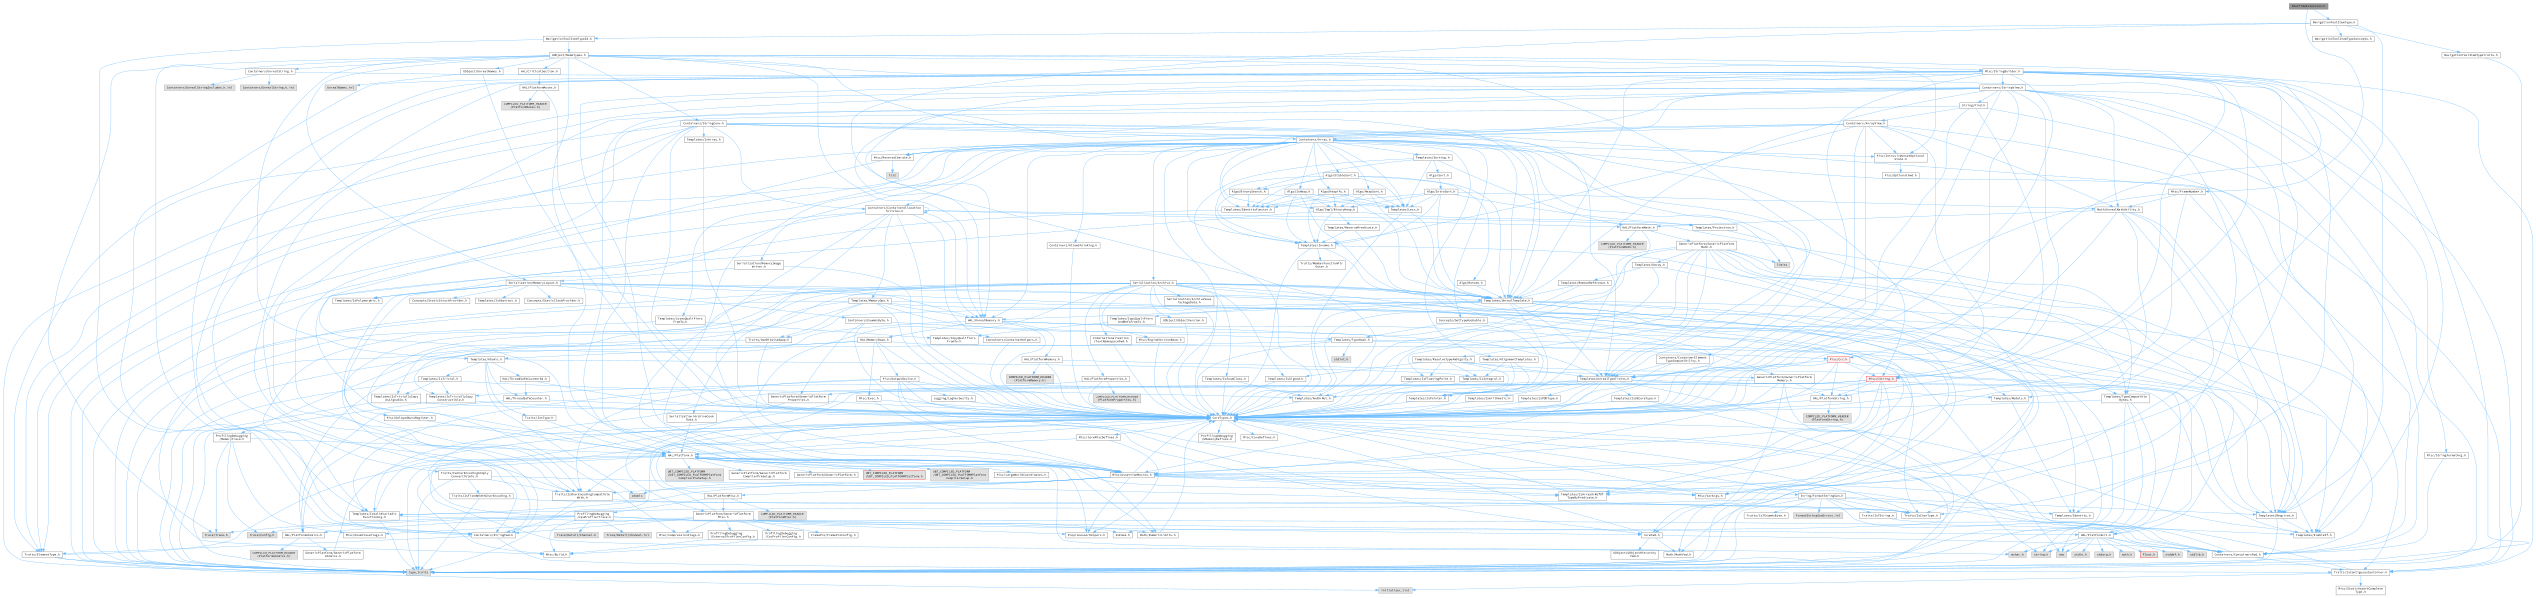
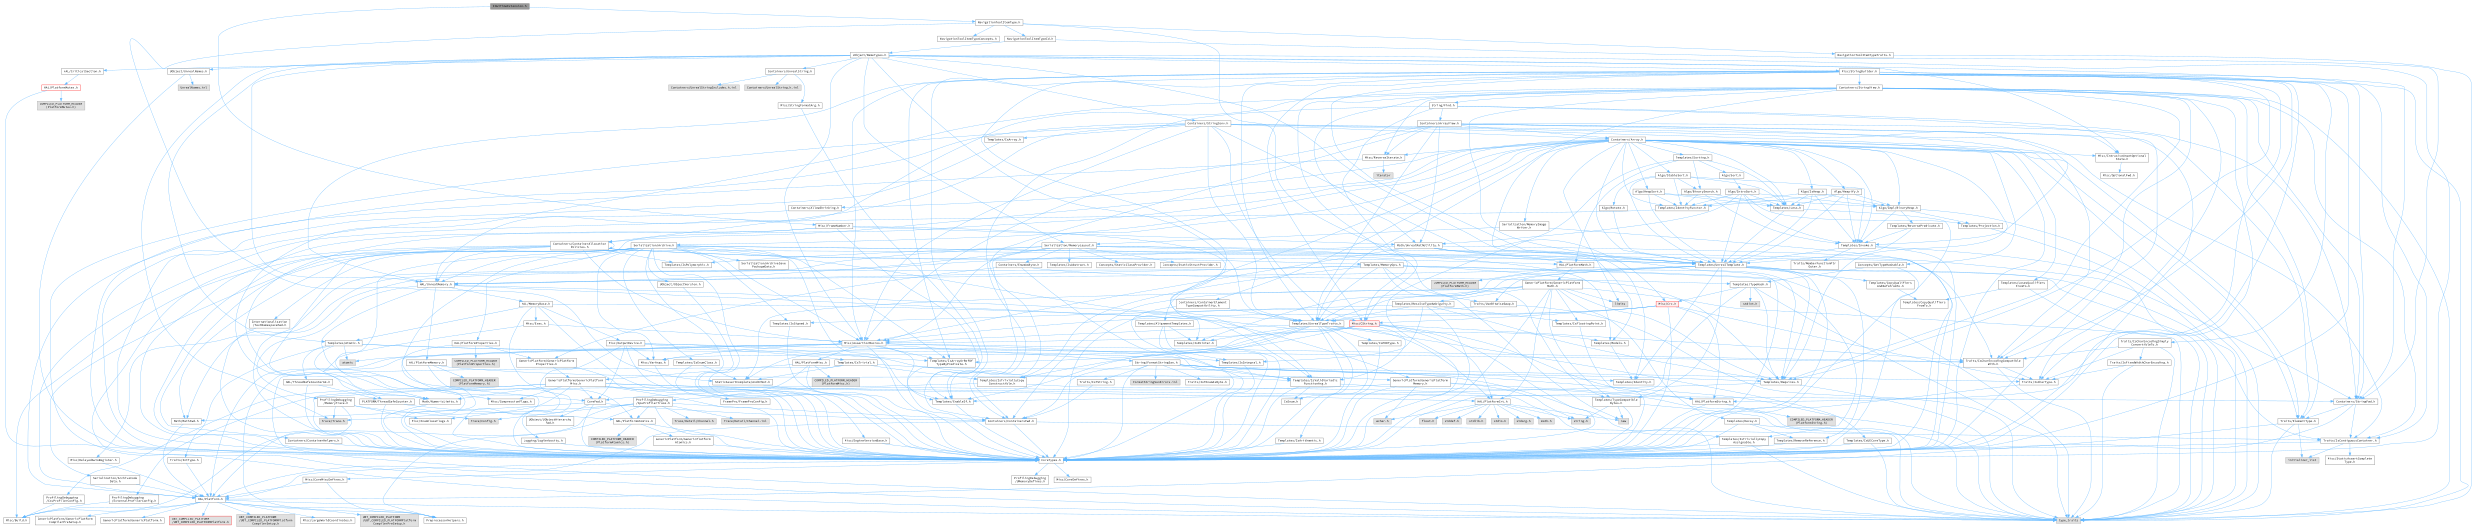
(539, 88) -> (61, 88)
(893, 176) -> (1383, 176)
none -> (409, 242)
(1548, 292) -> (1859, 308)
(526, 398) -> (387, 402)
(1313, 398) -> (743, 382)
(906, 461) -> (379, 362)
(2149, 555) -> (1428, 421)
